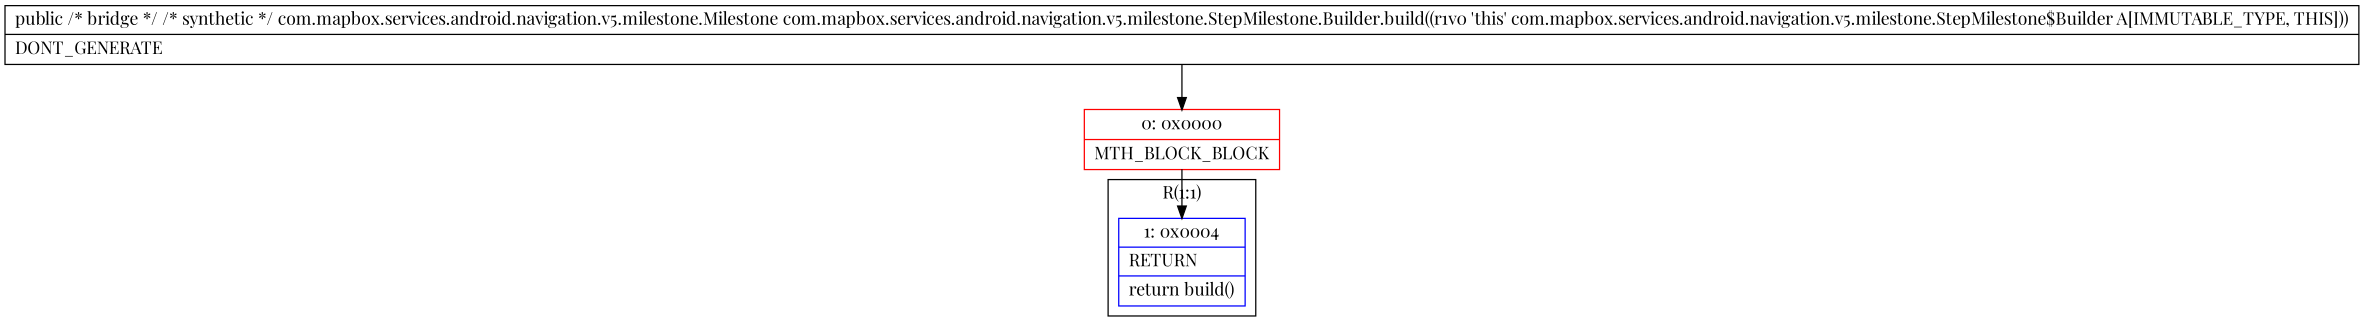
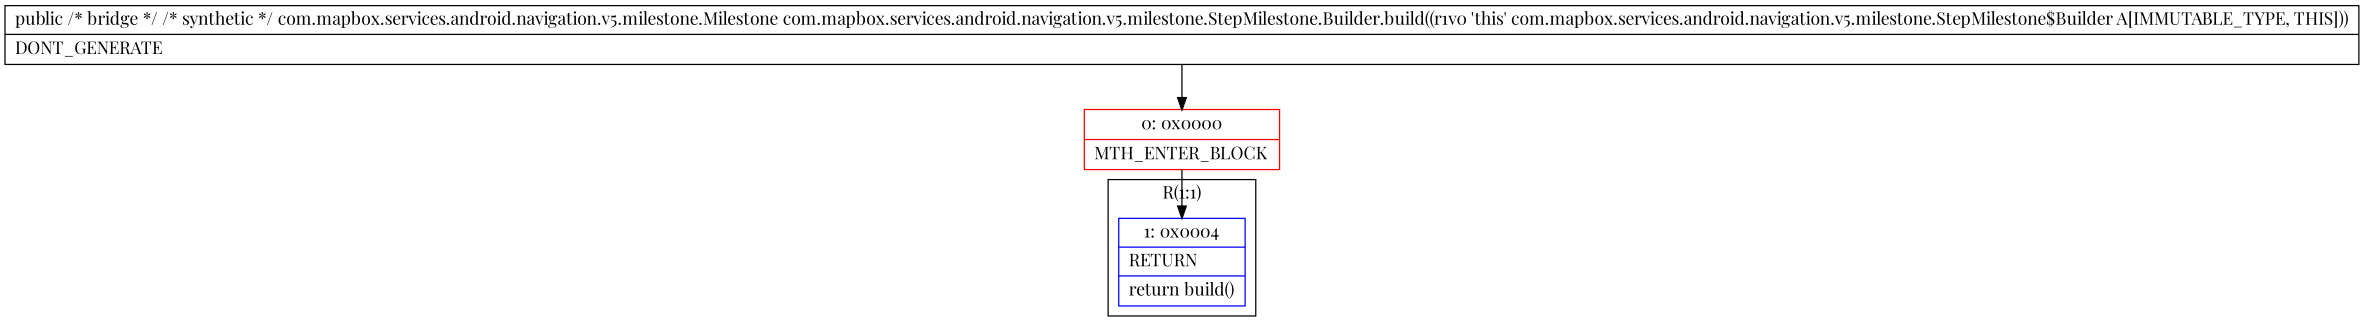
(1182, 154) -> (1181, 154)
